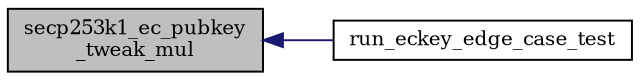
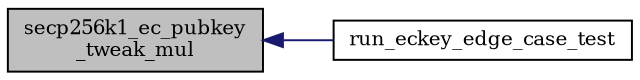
(135, 40) -> (135, 40)
